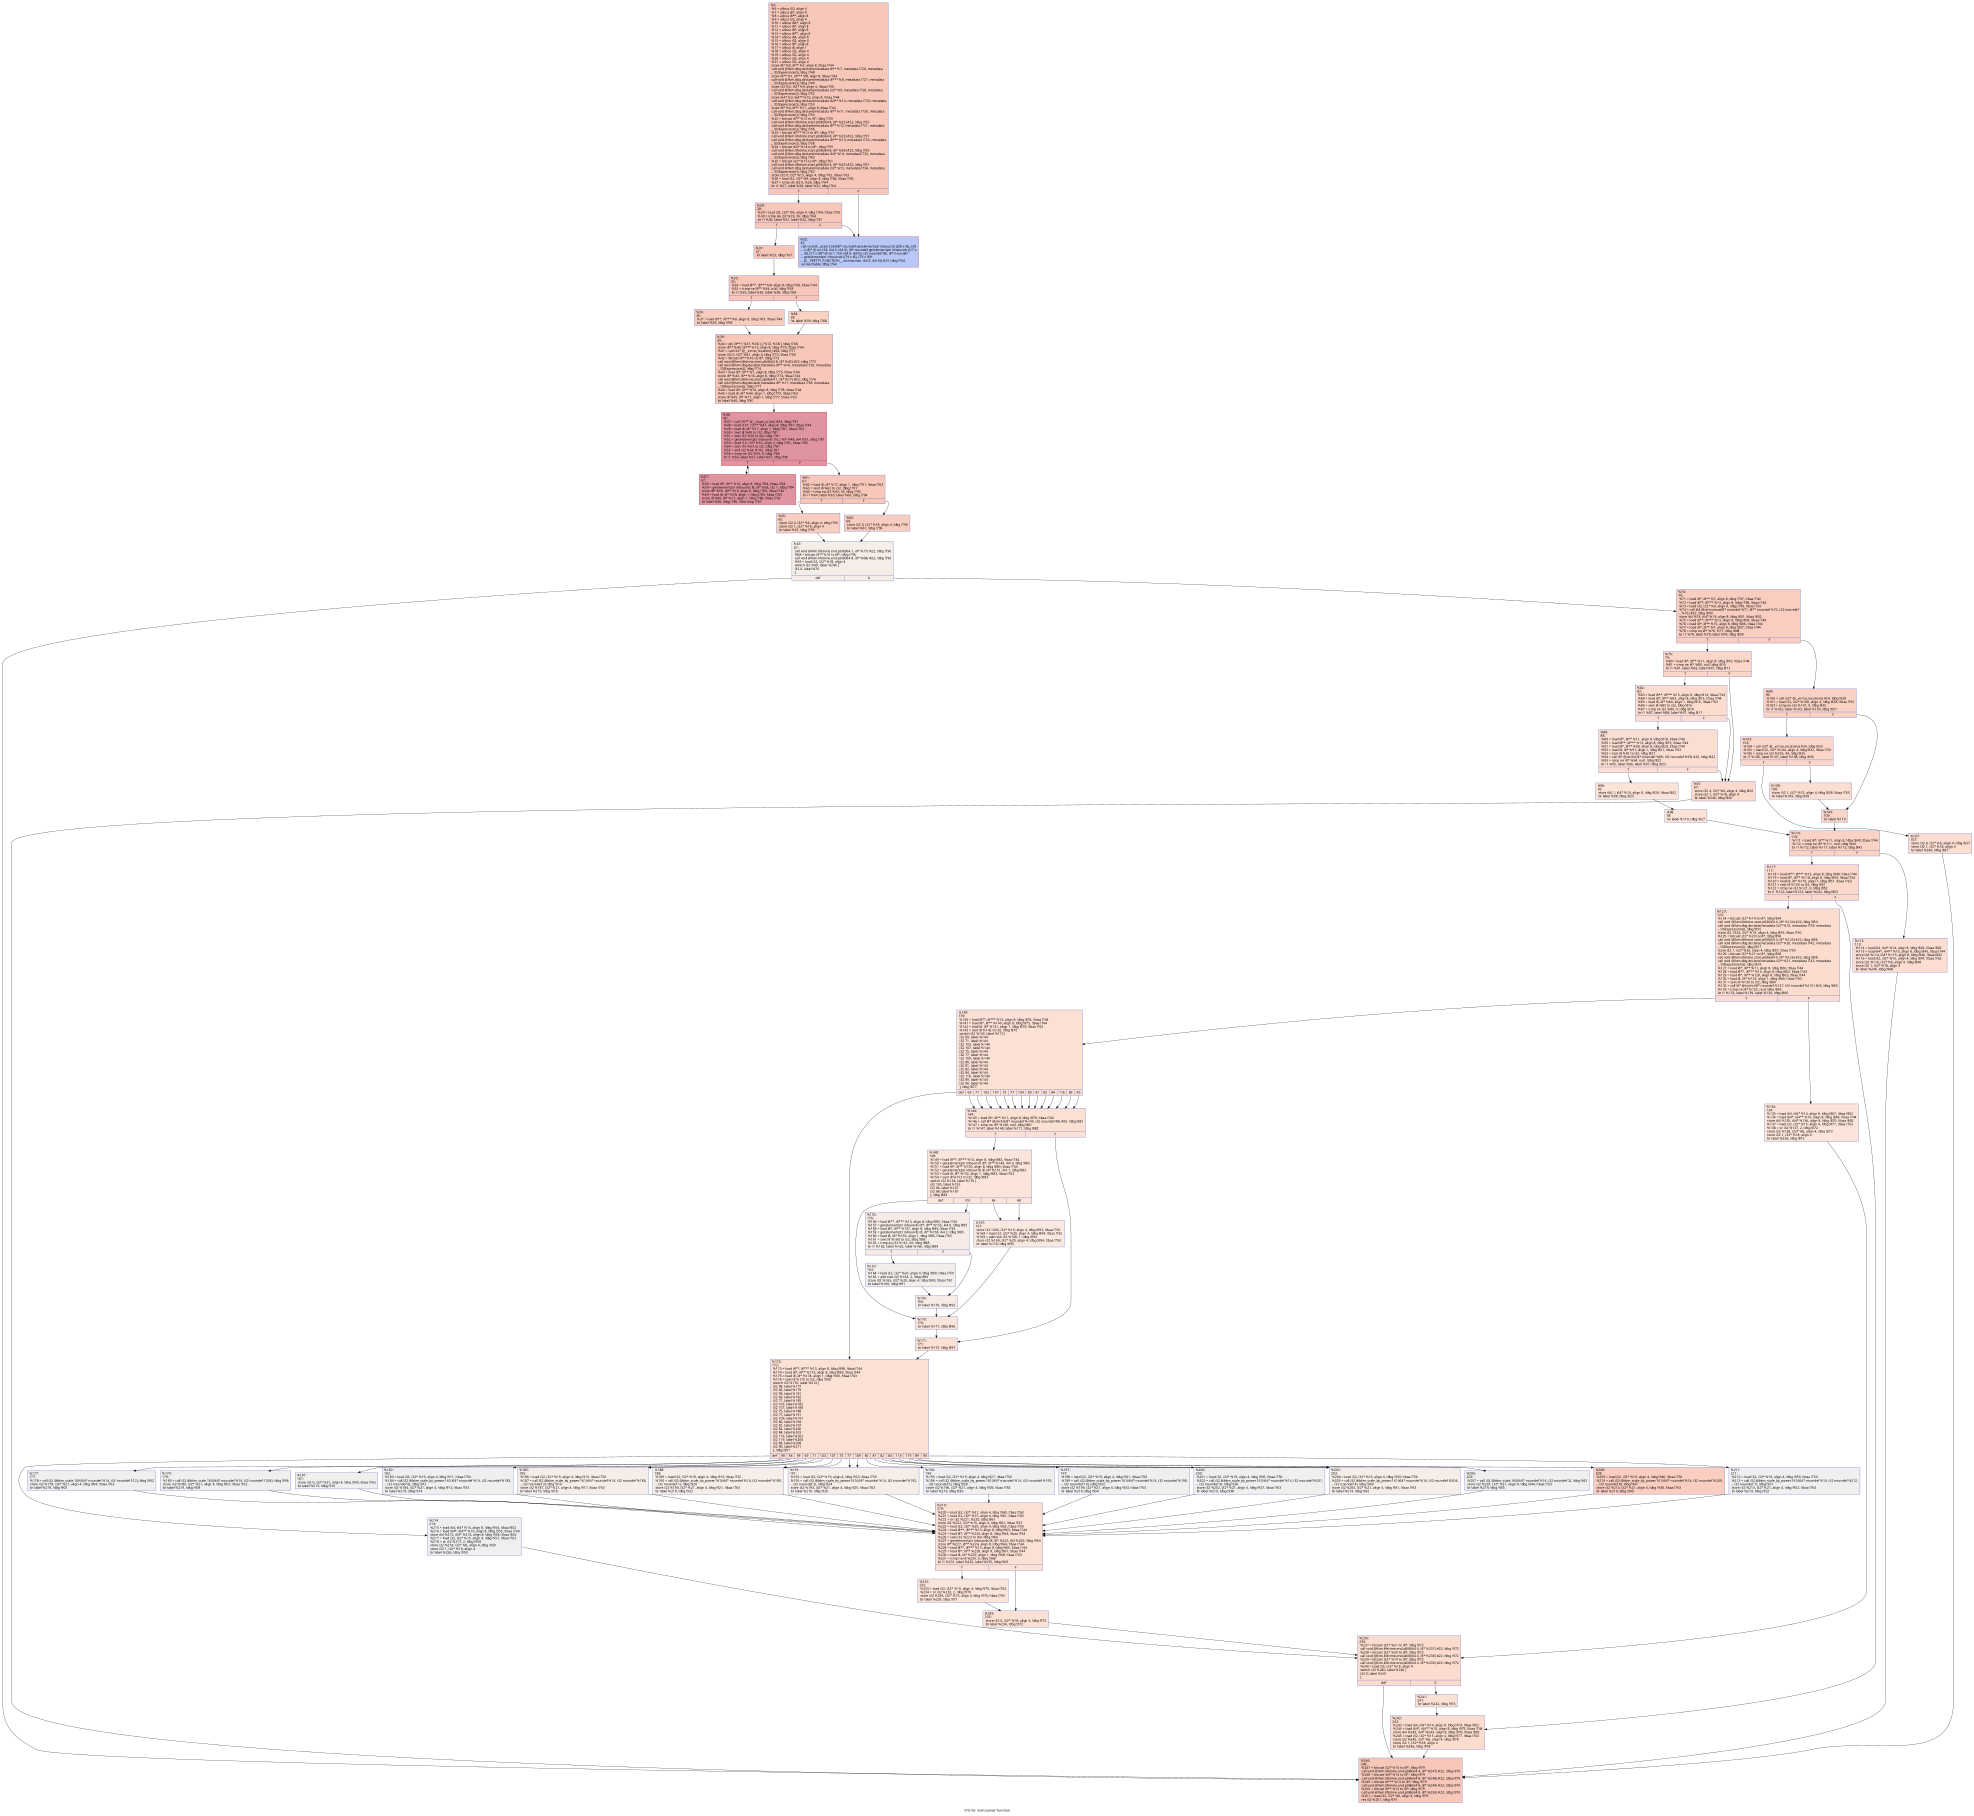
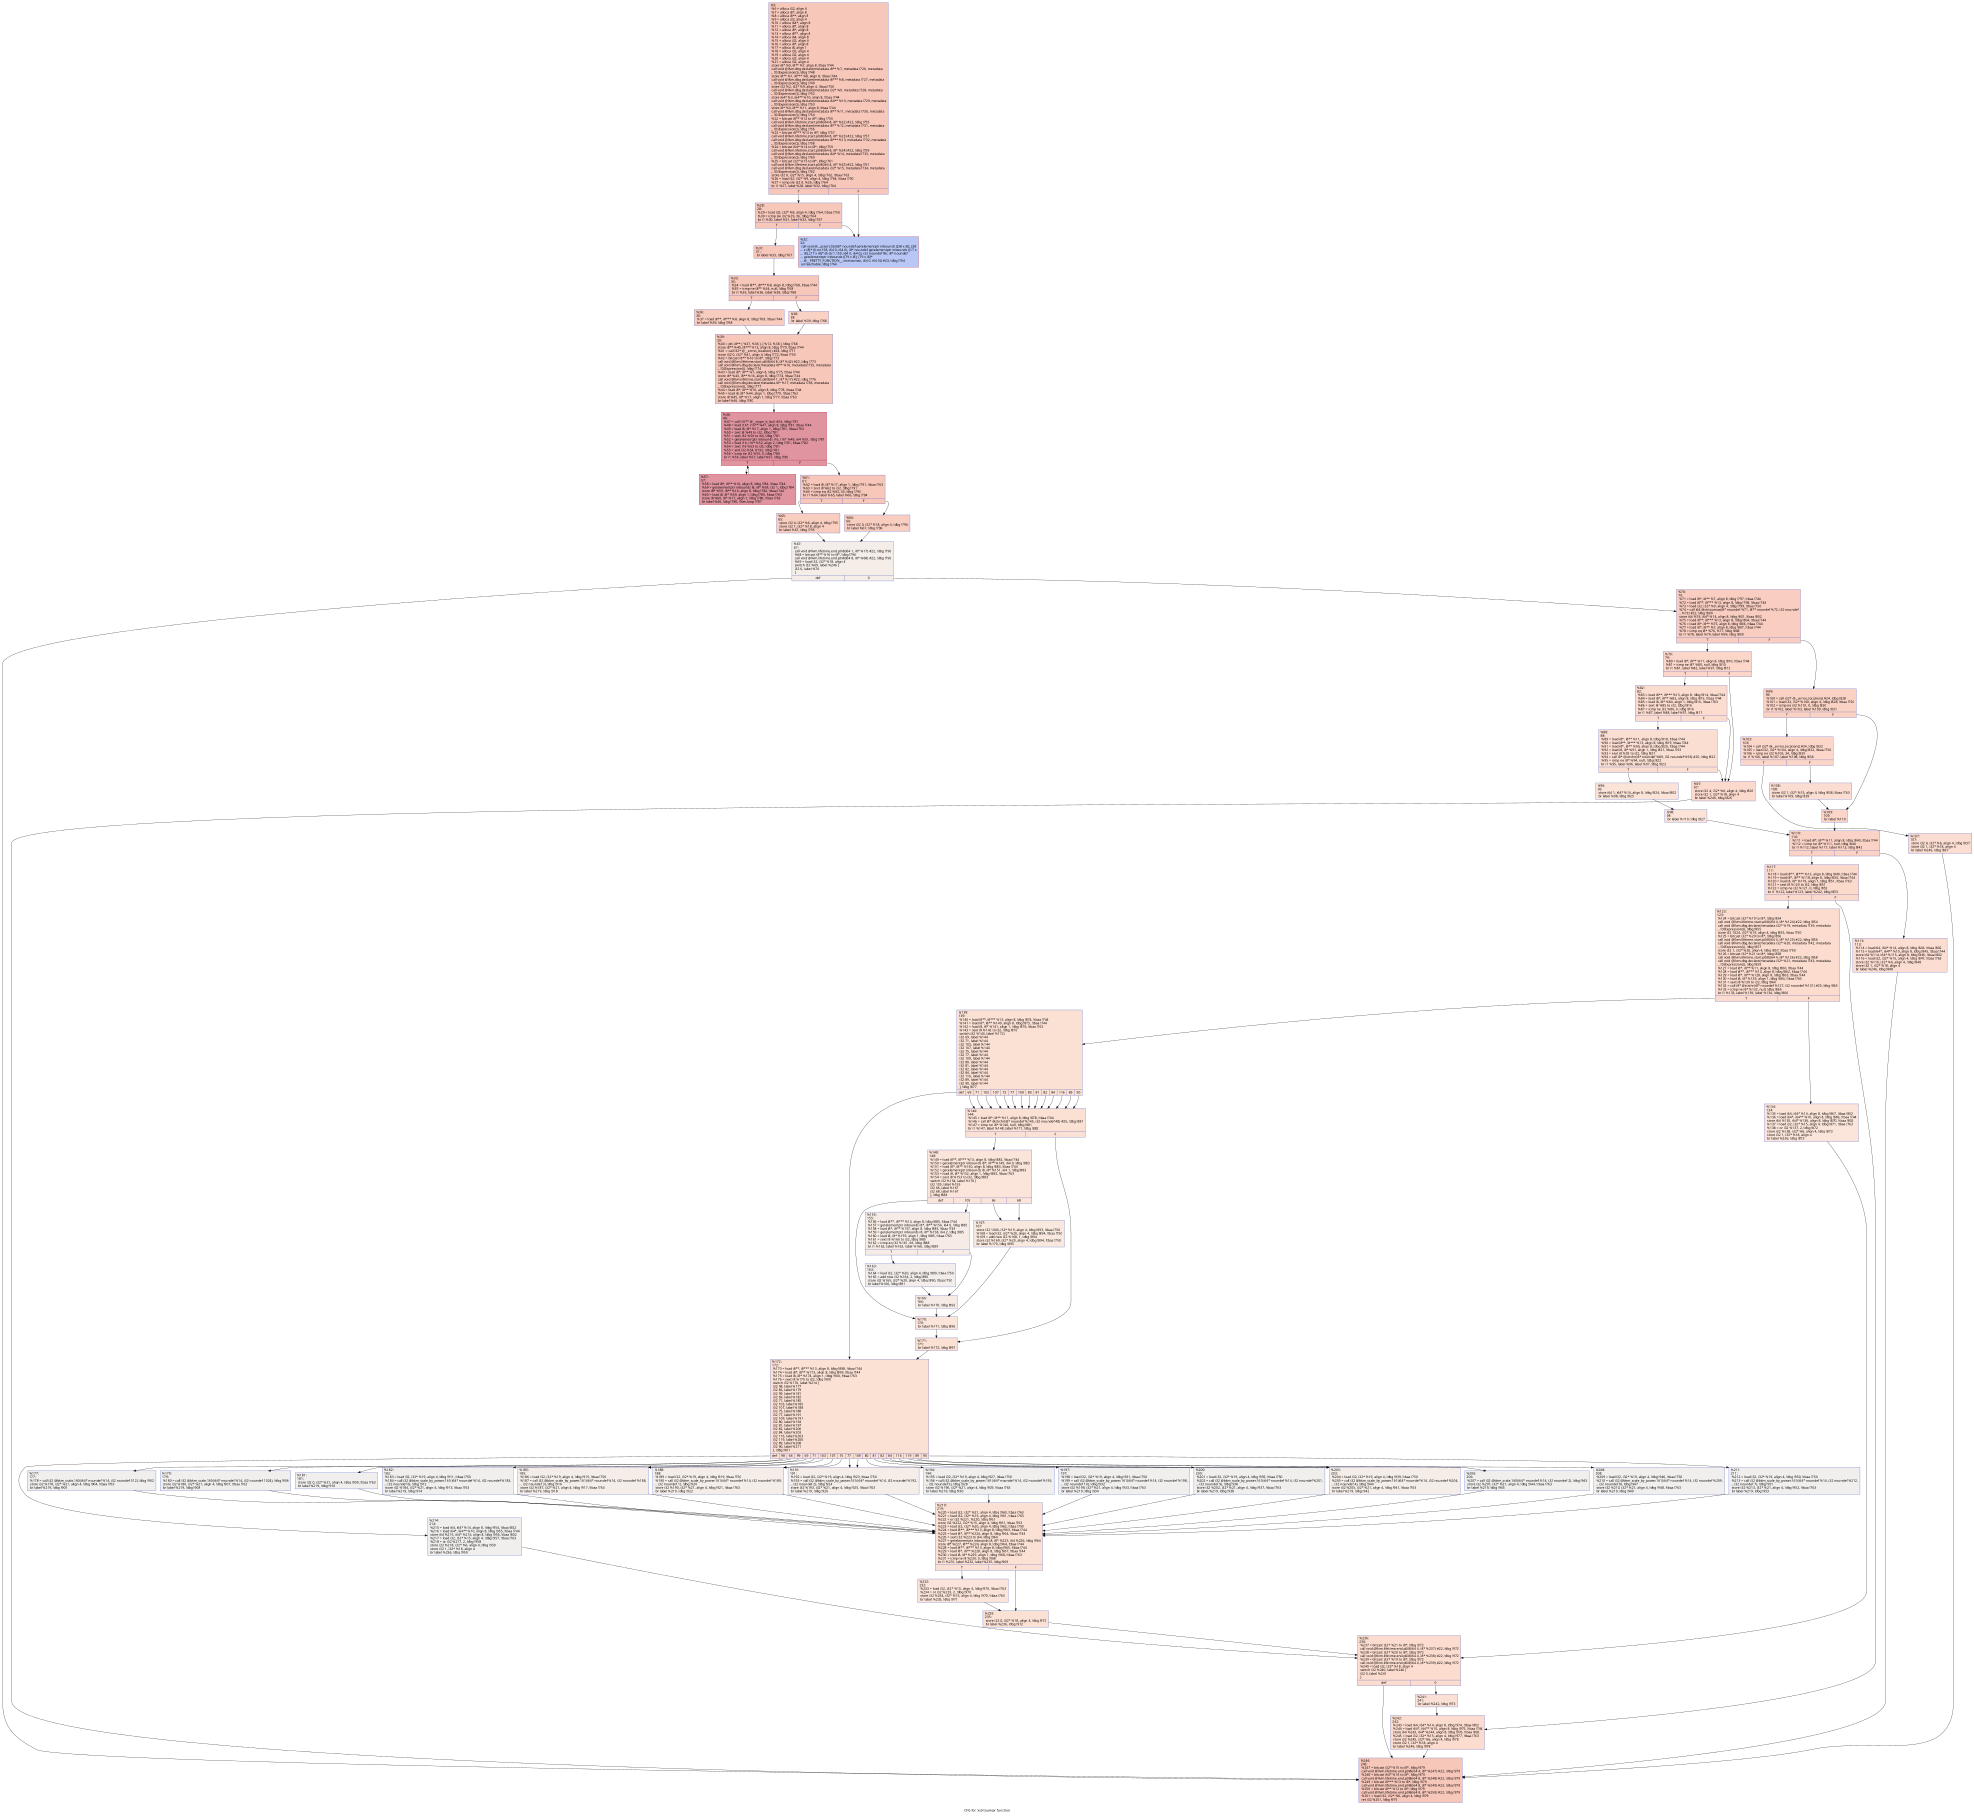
(1659, 1481) -> (1659, 1481)
